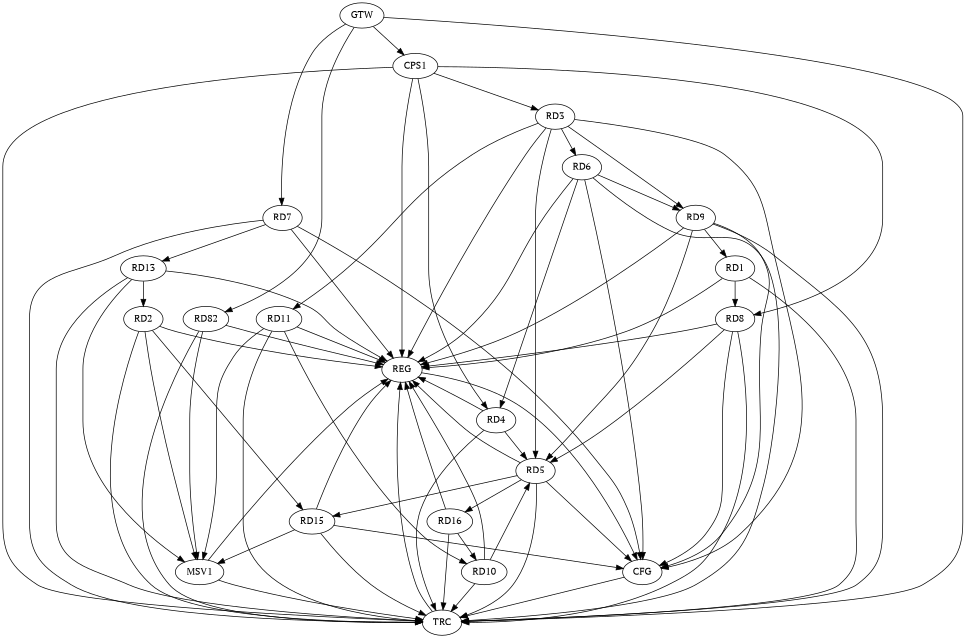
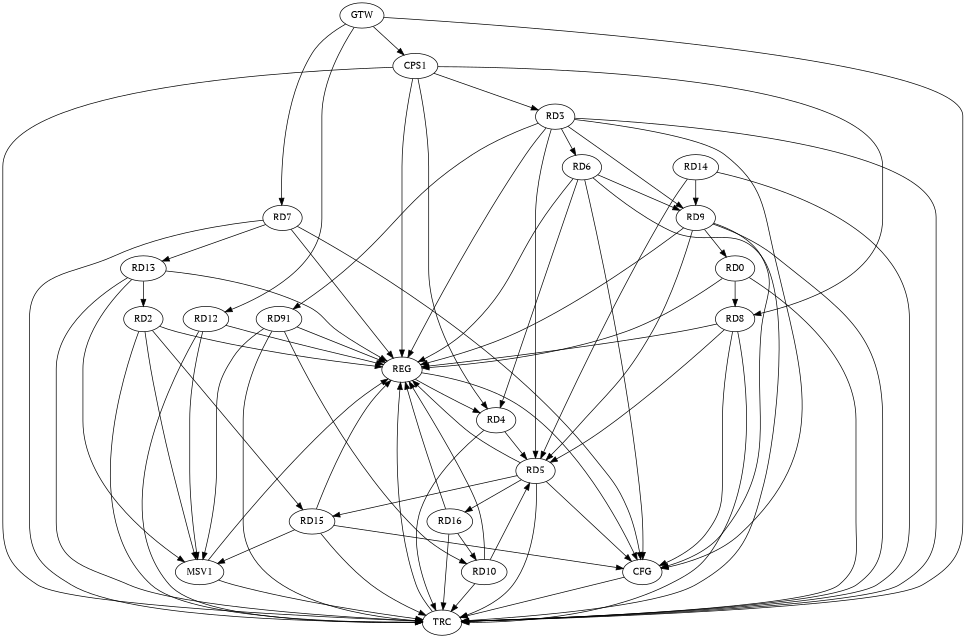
none -> (696, 167)
(735, 268) -> (735, 268)
(206, 319) -> (206, 319)
(279, 319) -> (279, 319)
(454, 395) -> (444, 395)
none -> (936, 430)
